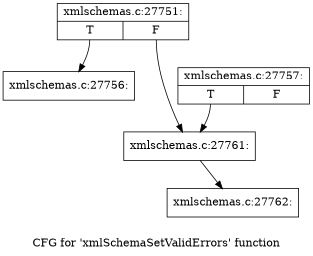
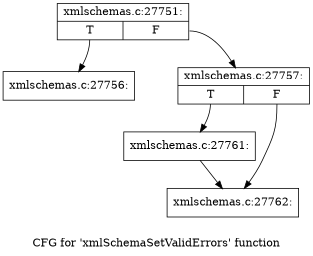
(163, 84) -> (214, 41)
none -> (269, 145)
